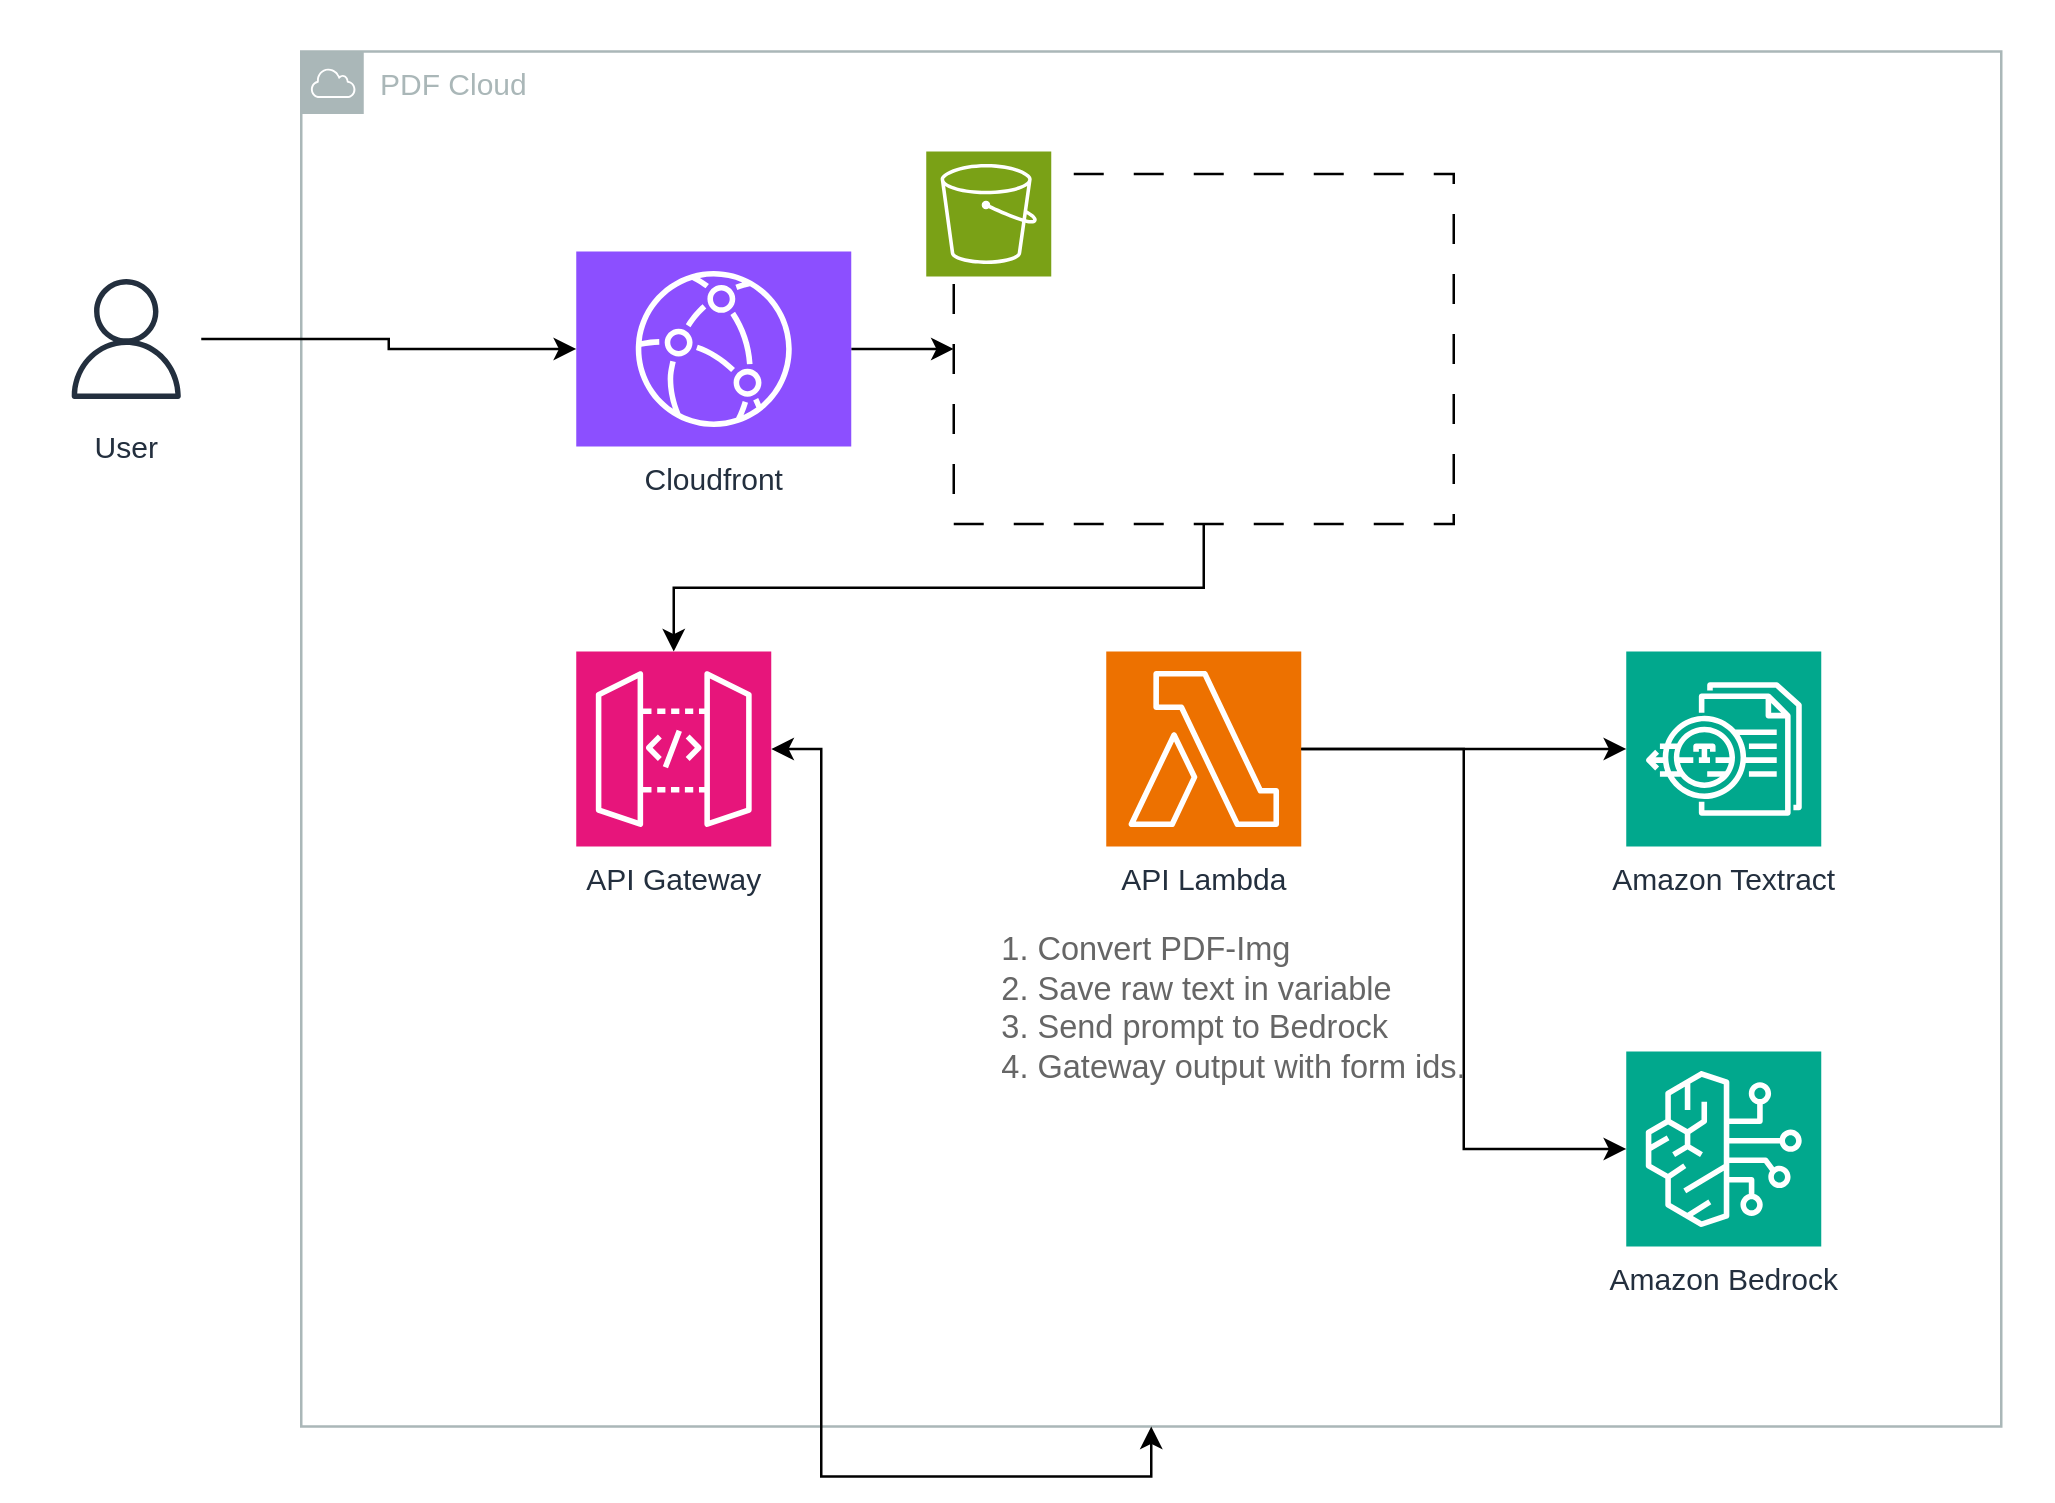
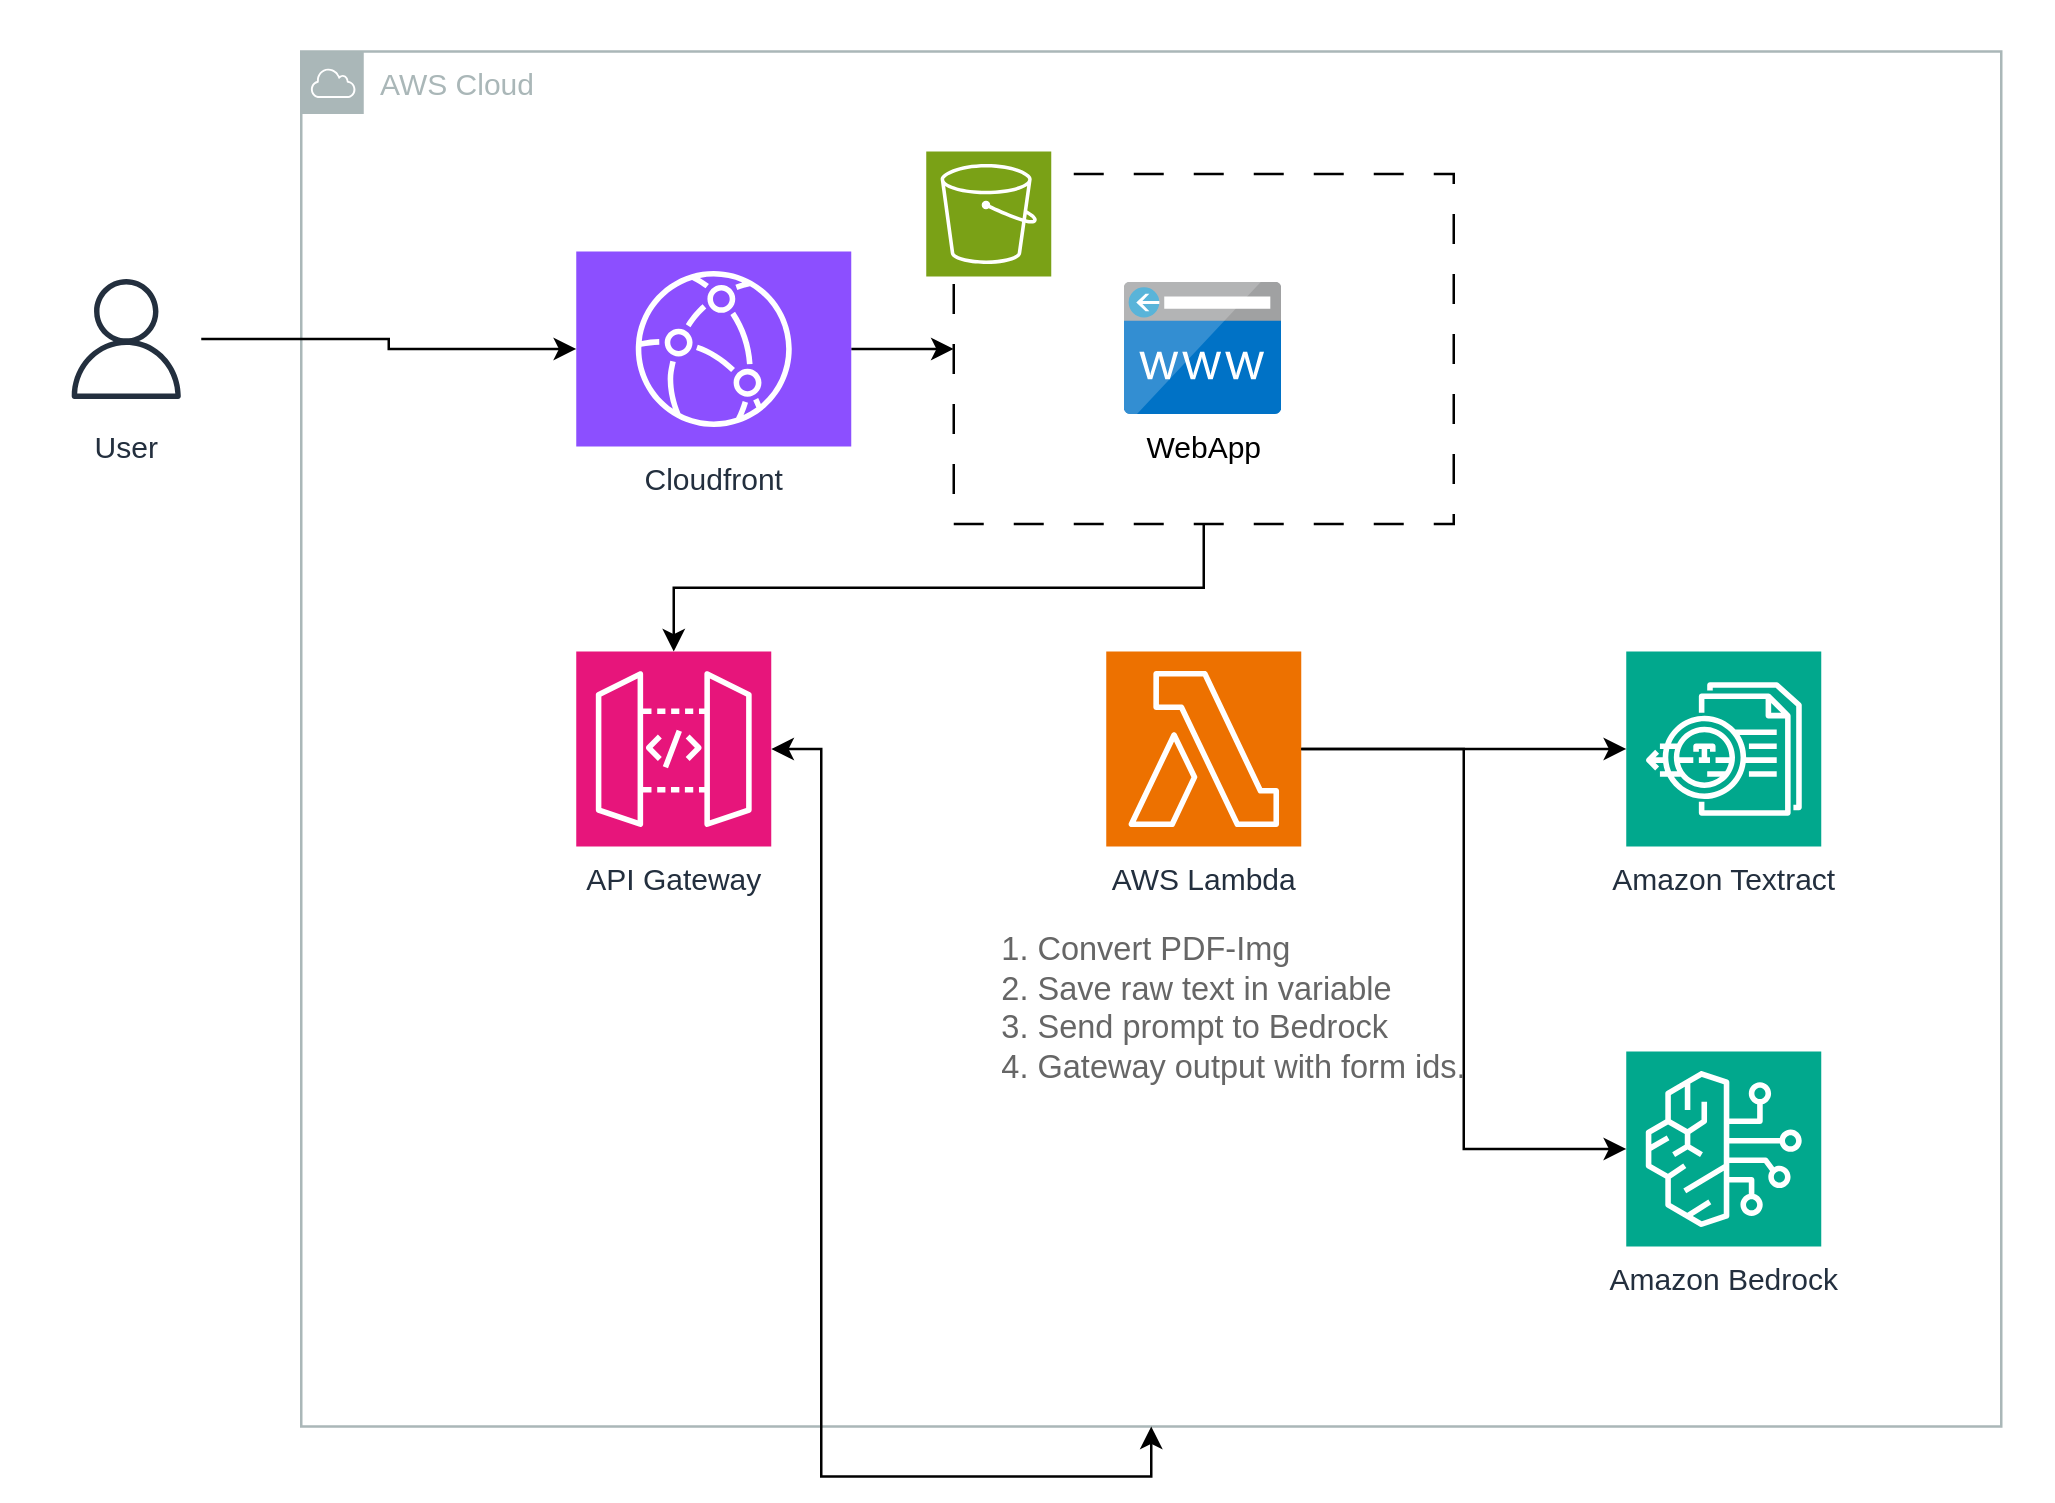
(449, 87) -> (449, 87)
none -> (1204, 349)
(1205, 882) -> (1205, 882)
